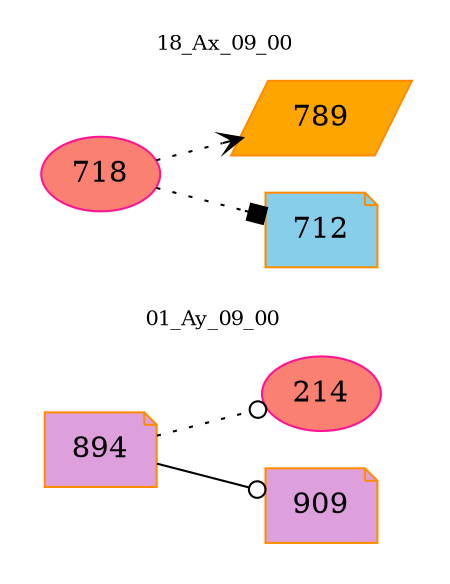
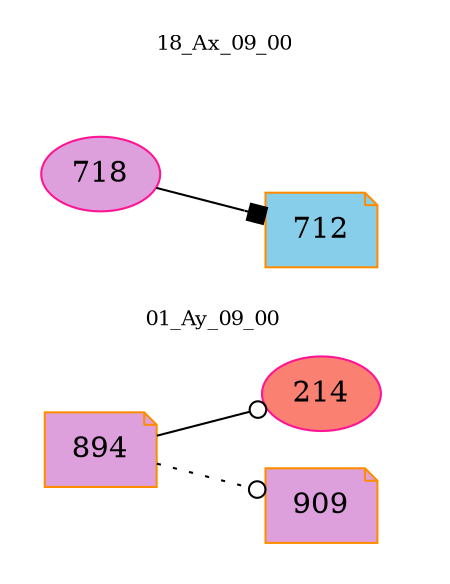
(321, 118) -> none
(101, 174) -> (101, 174)
(200, 199) -> (200, 199)
(203, 424) -> (203, 424)
(203, 476) -> (203, 476)
